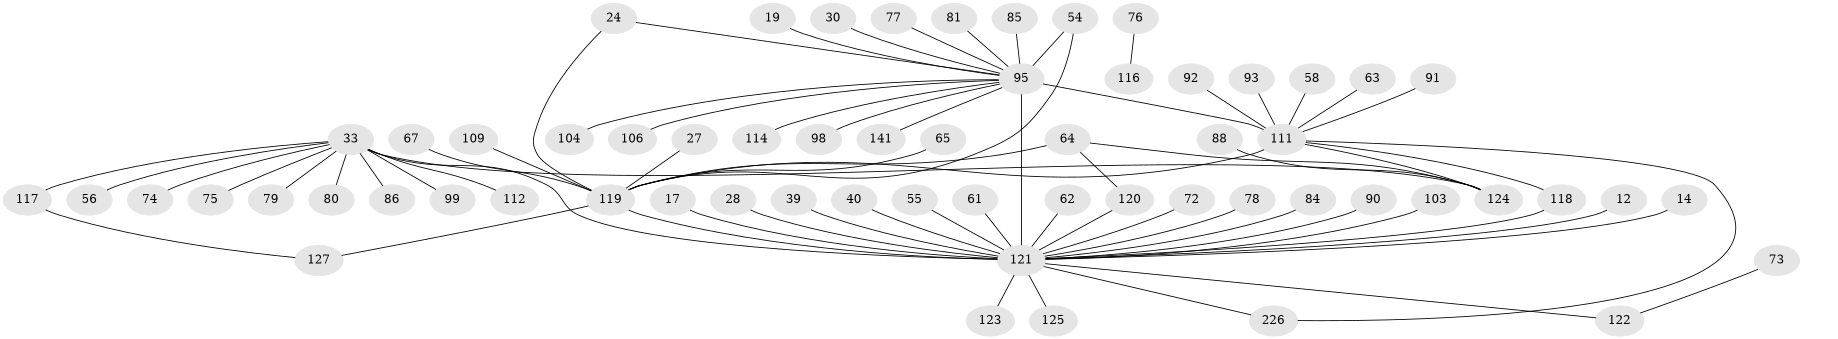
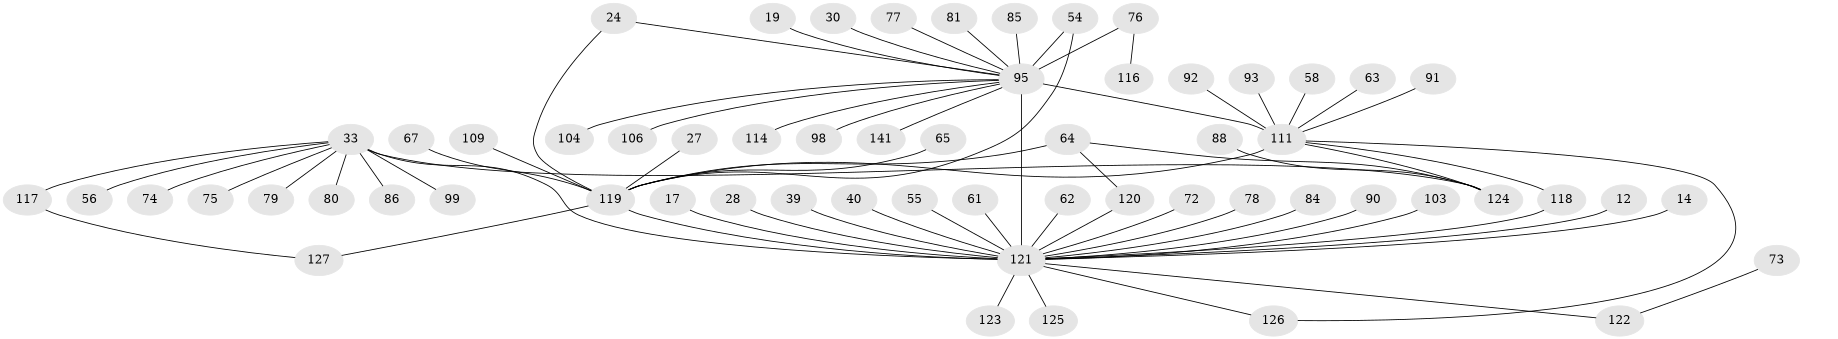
none -> (1079, 49)
(515, 200) -> none
(1274, 321) -> (1274, 321)
